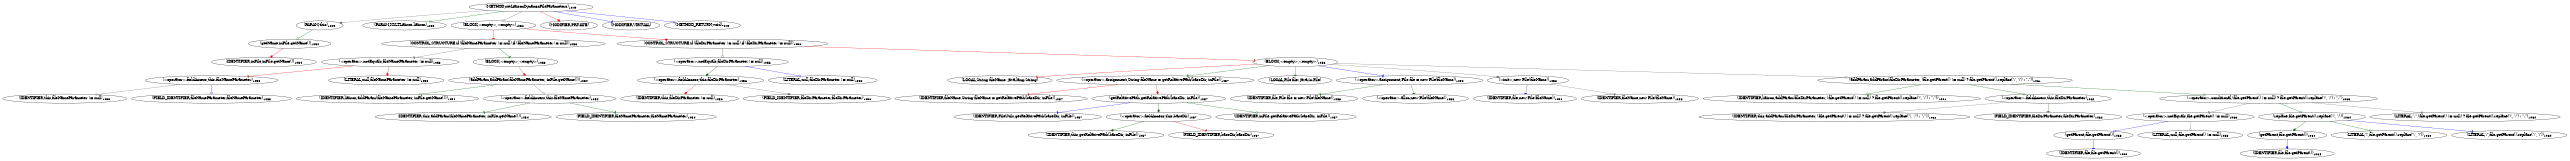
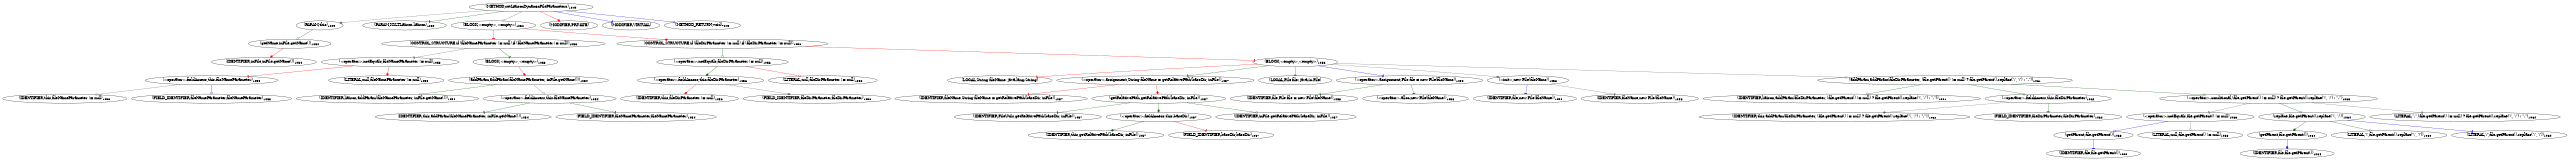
(467, 16) -> (467, 16)
(772, 71) -> (772, 71)
(1094, 108) -> (1094, 108)
